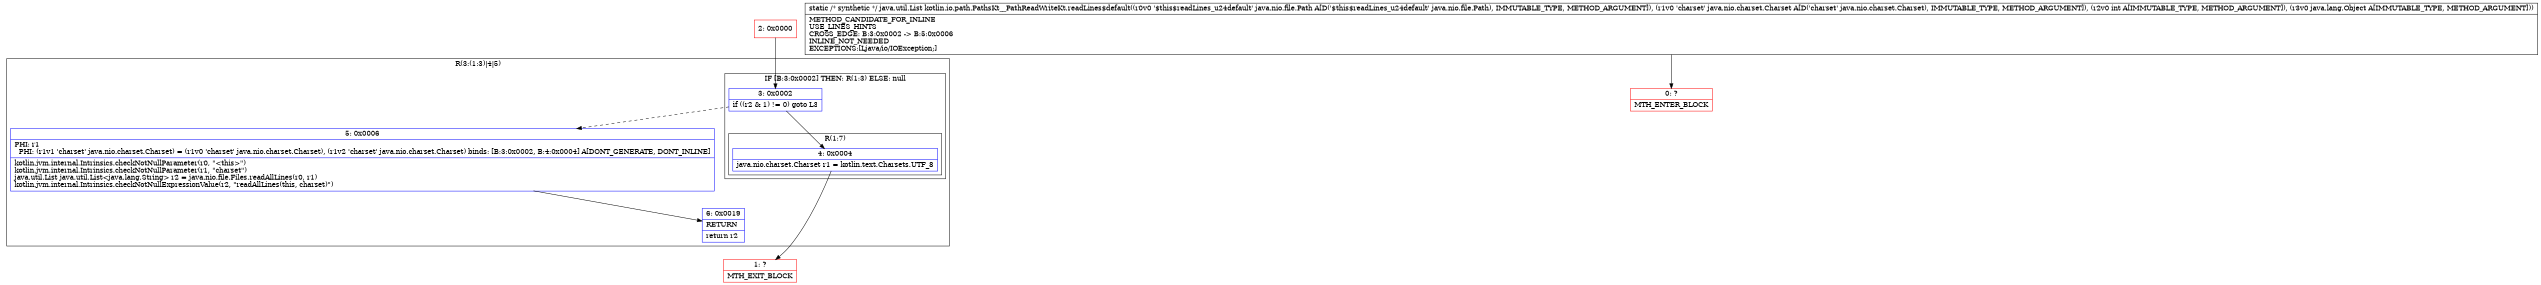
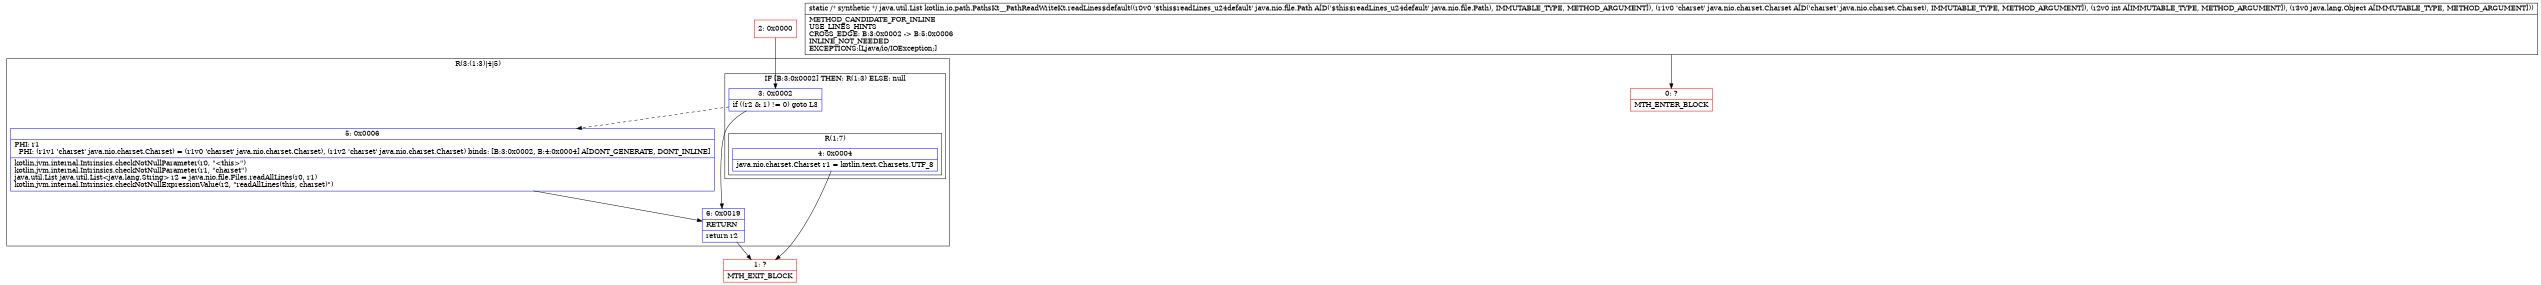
(804, 128) -> (722, 152)
none -> (742, 249)
